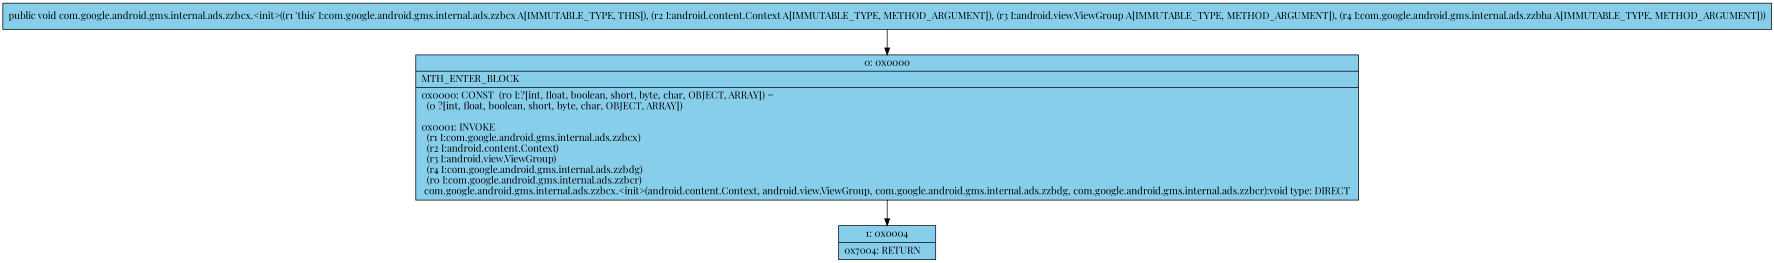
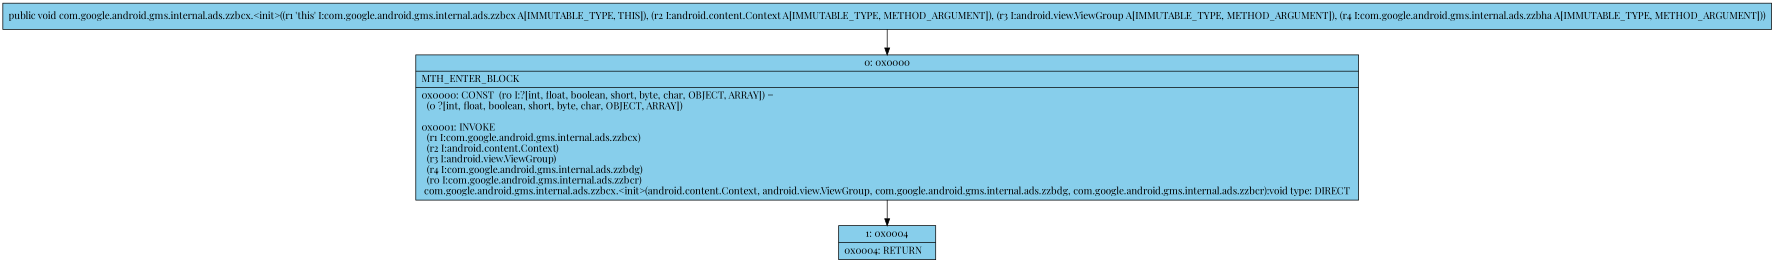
(886, 251) -> (887, 251)
